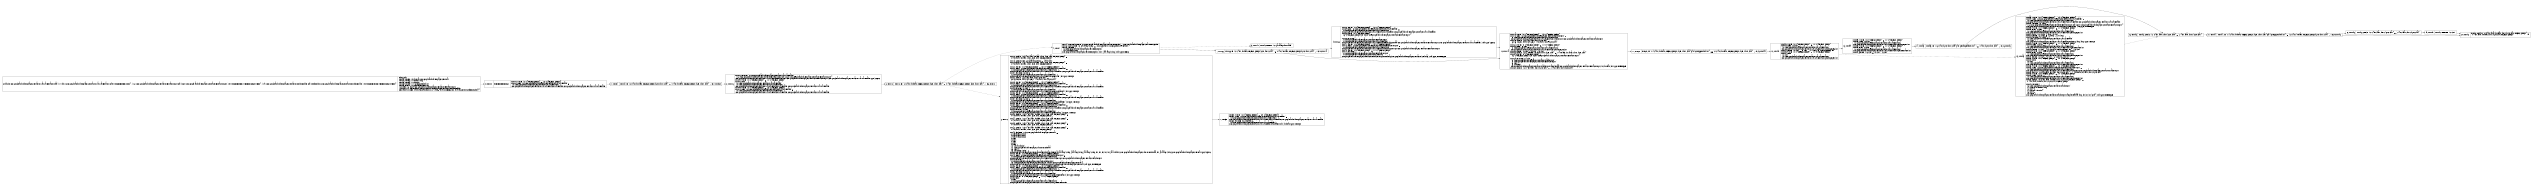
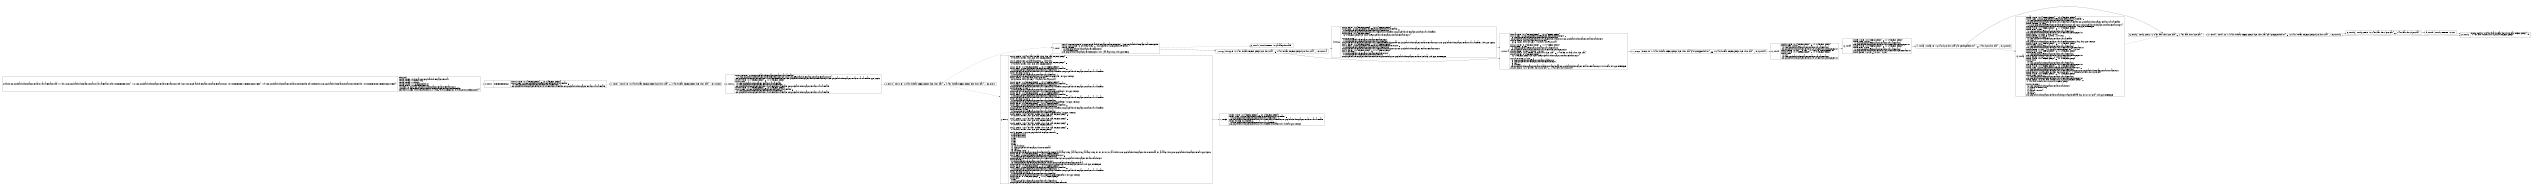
(1927, 57) -> (1999, 50)
